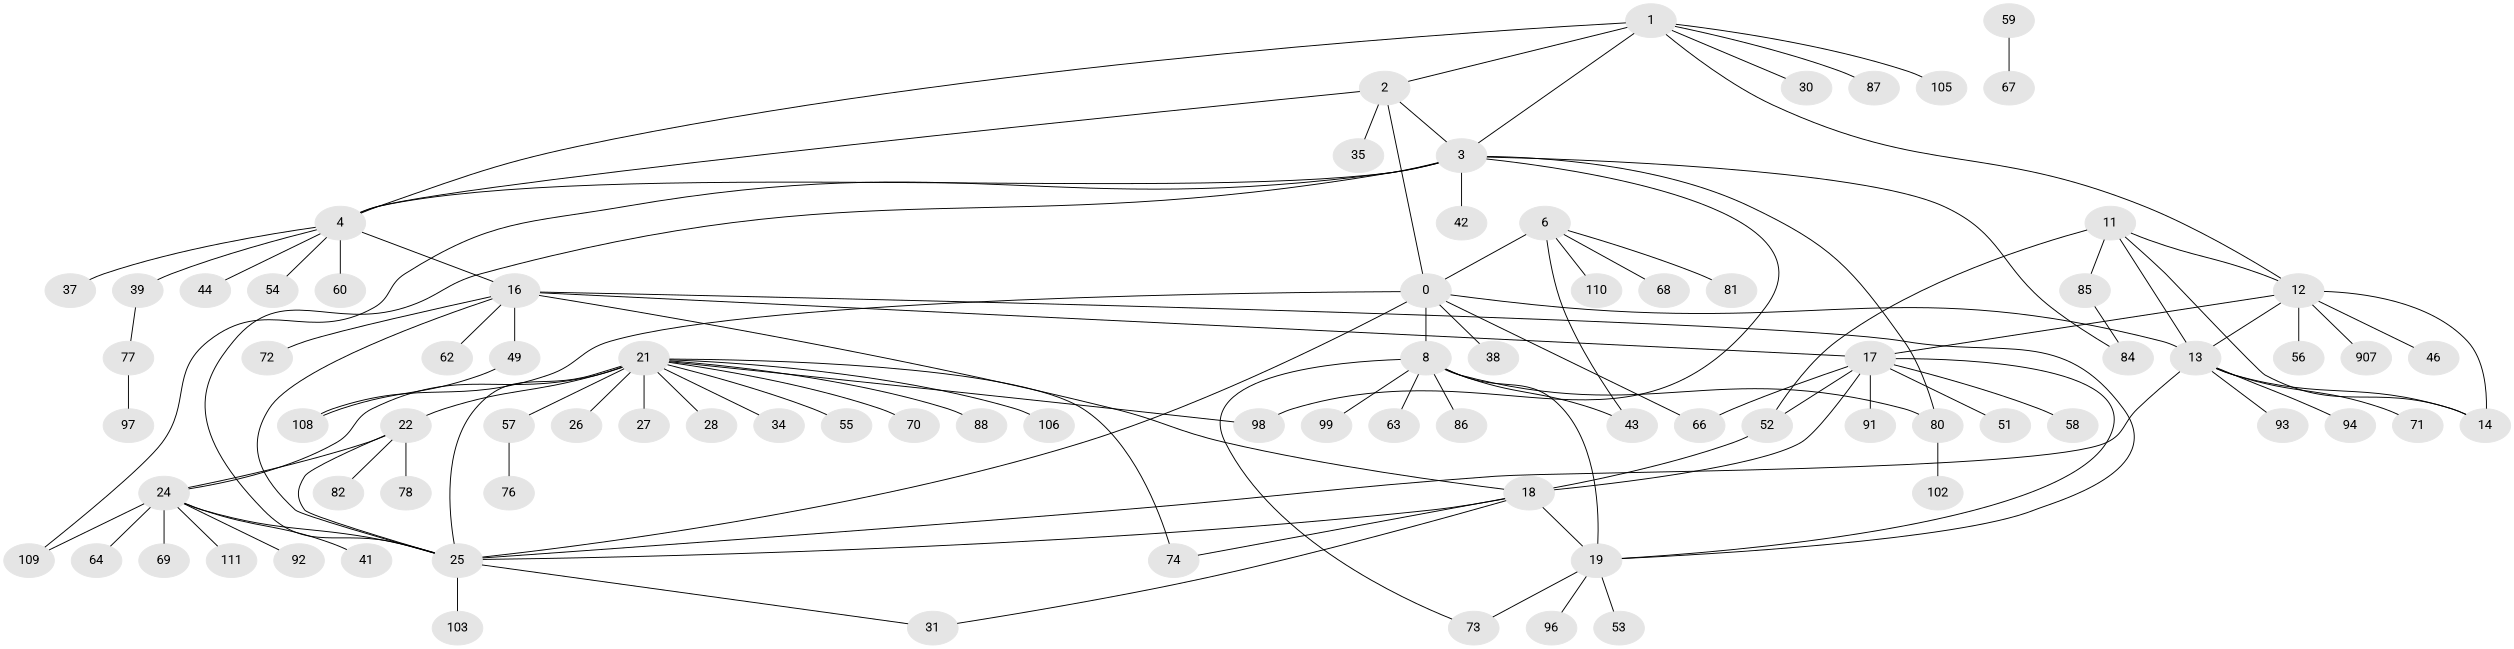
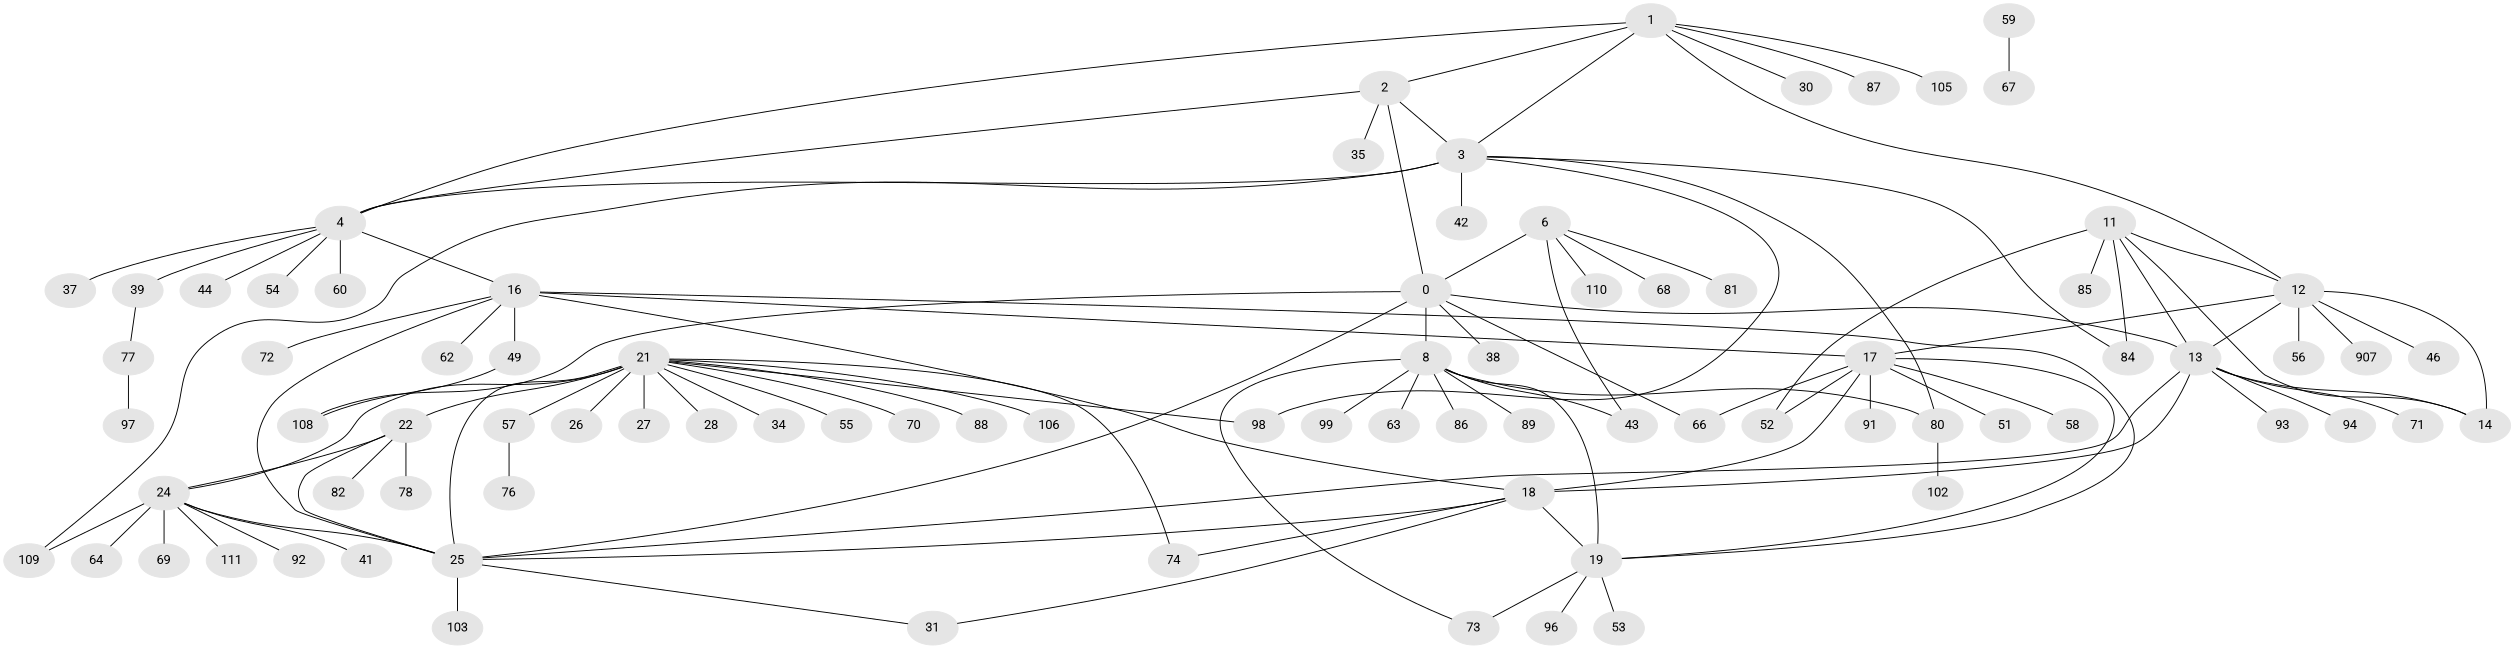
(640, 238) -> none
(2101, 315) -> (2121, 291)
none -> (1529, 426)
(1657, 465) -> (1891, 475)
